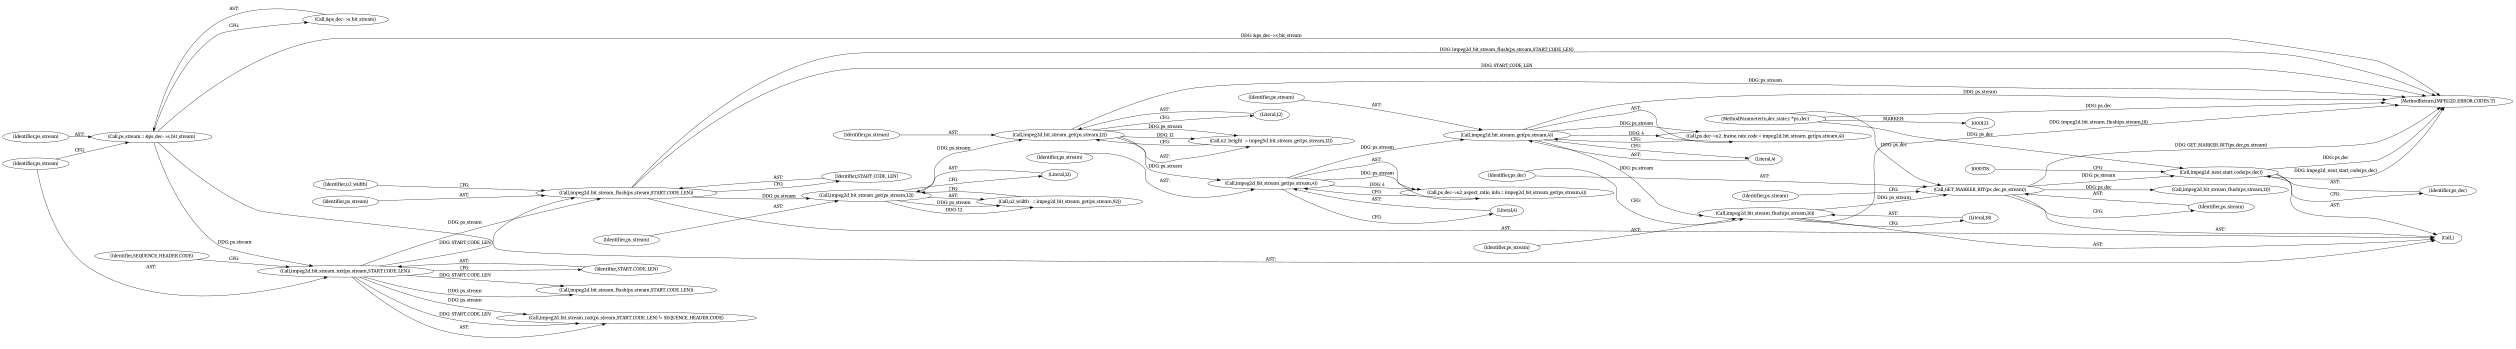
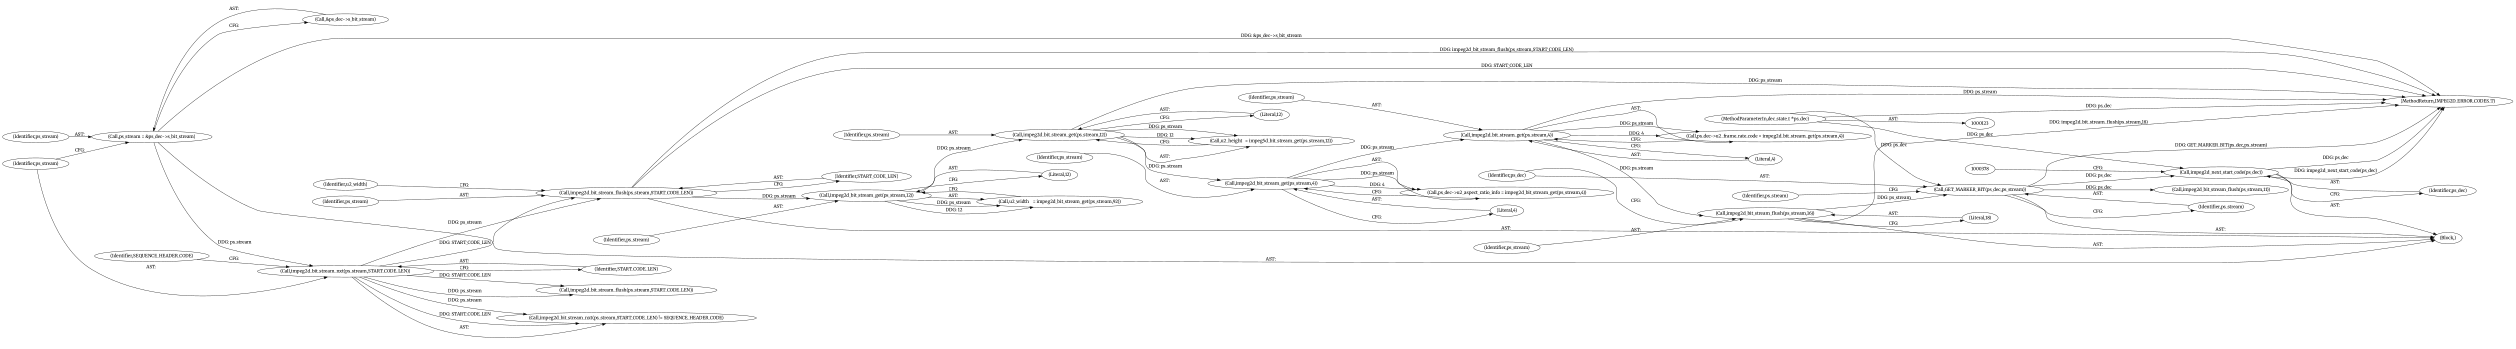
(1894, 119) -> (1894, 119)
(2099, 176) -> (2099, 176)
(2448, 238) -> (2448, 238)
